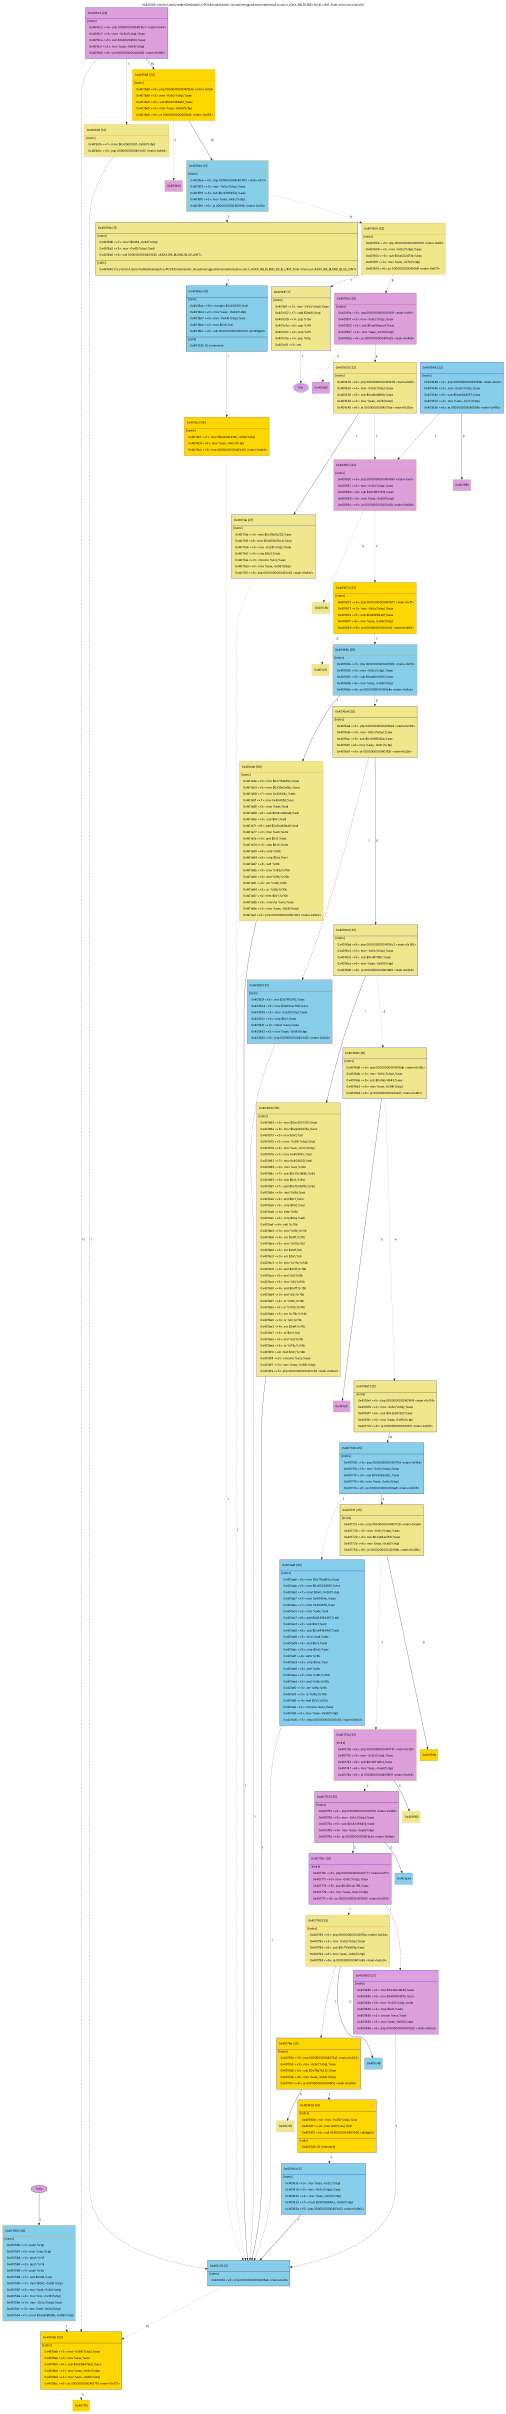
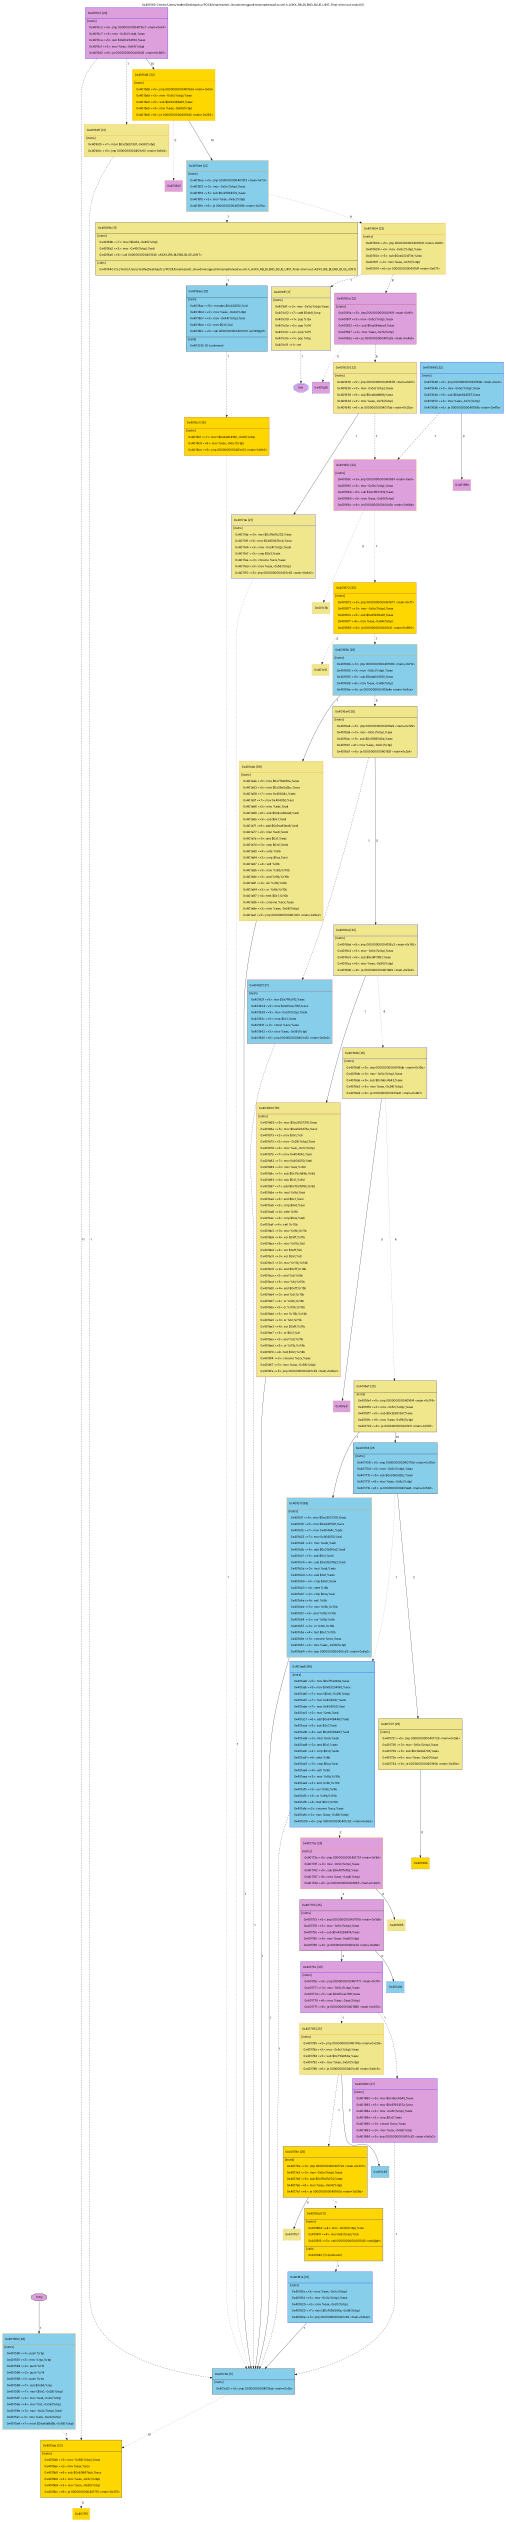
none -> (329, 1578)
(378, 1642) -> (339, 1831)
